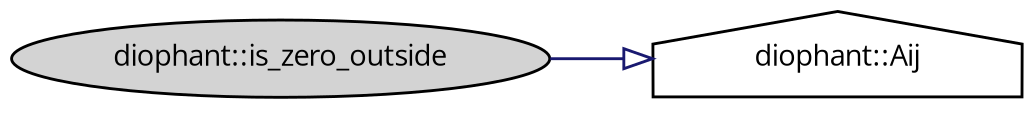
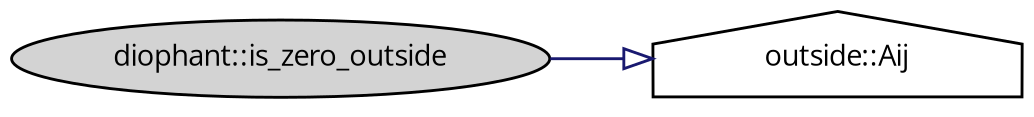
(838, 59) -> (838, 59)
